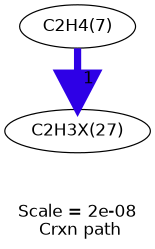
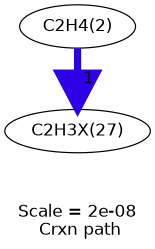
(78, 26) -> (78, 26)
